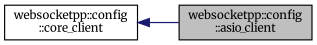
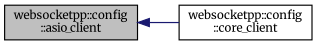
(164, 23) -> (164, 23)
